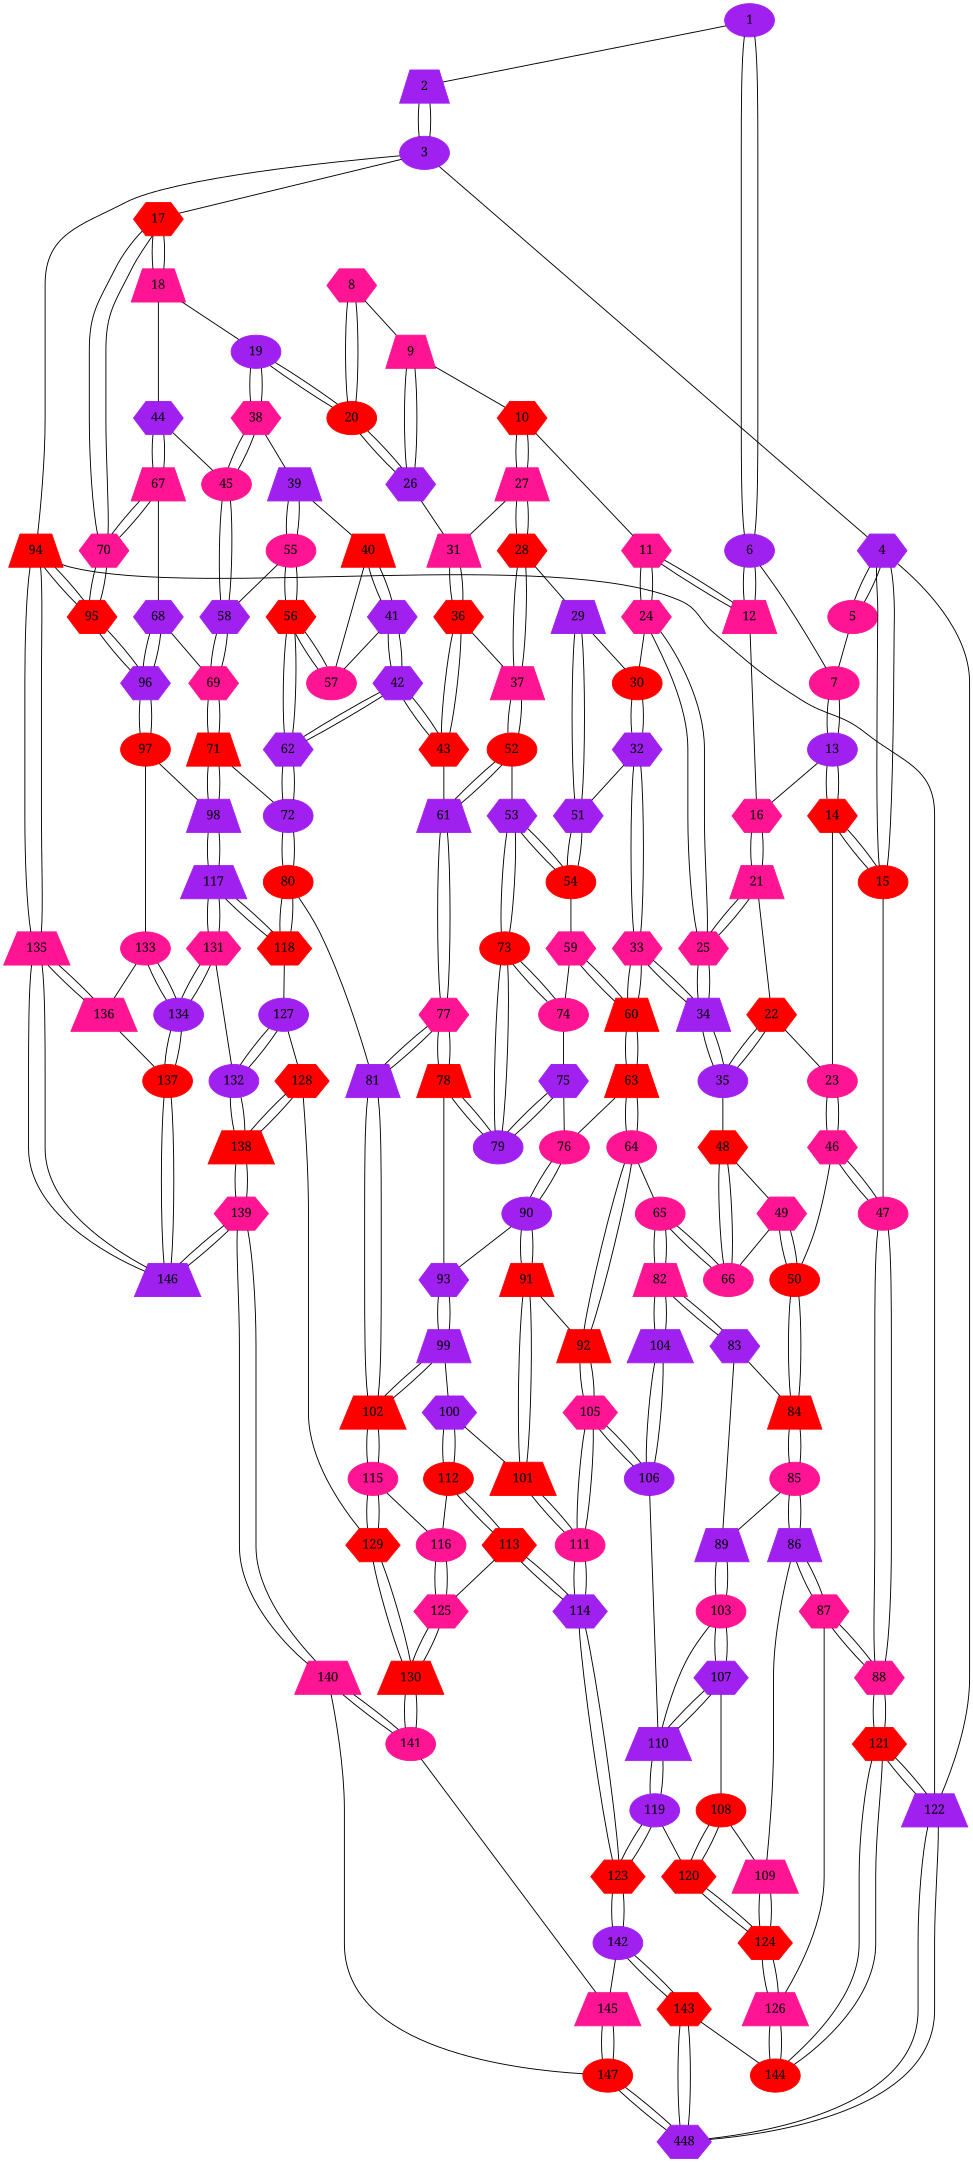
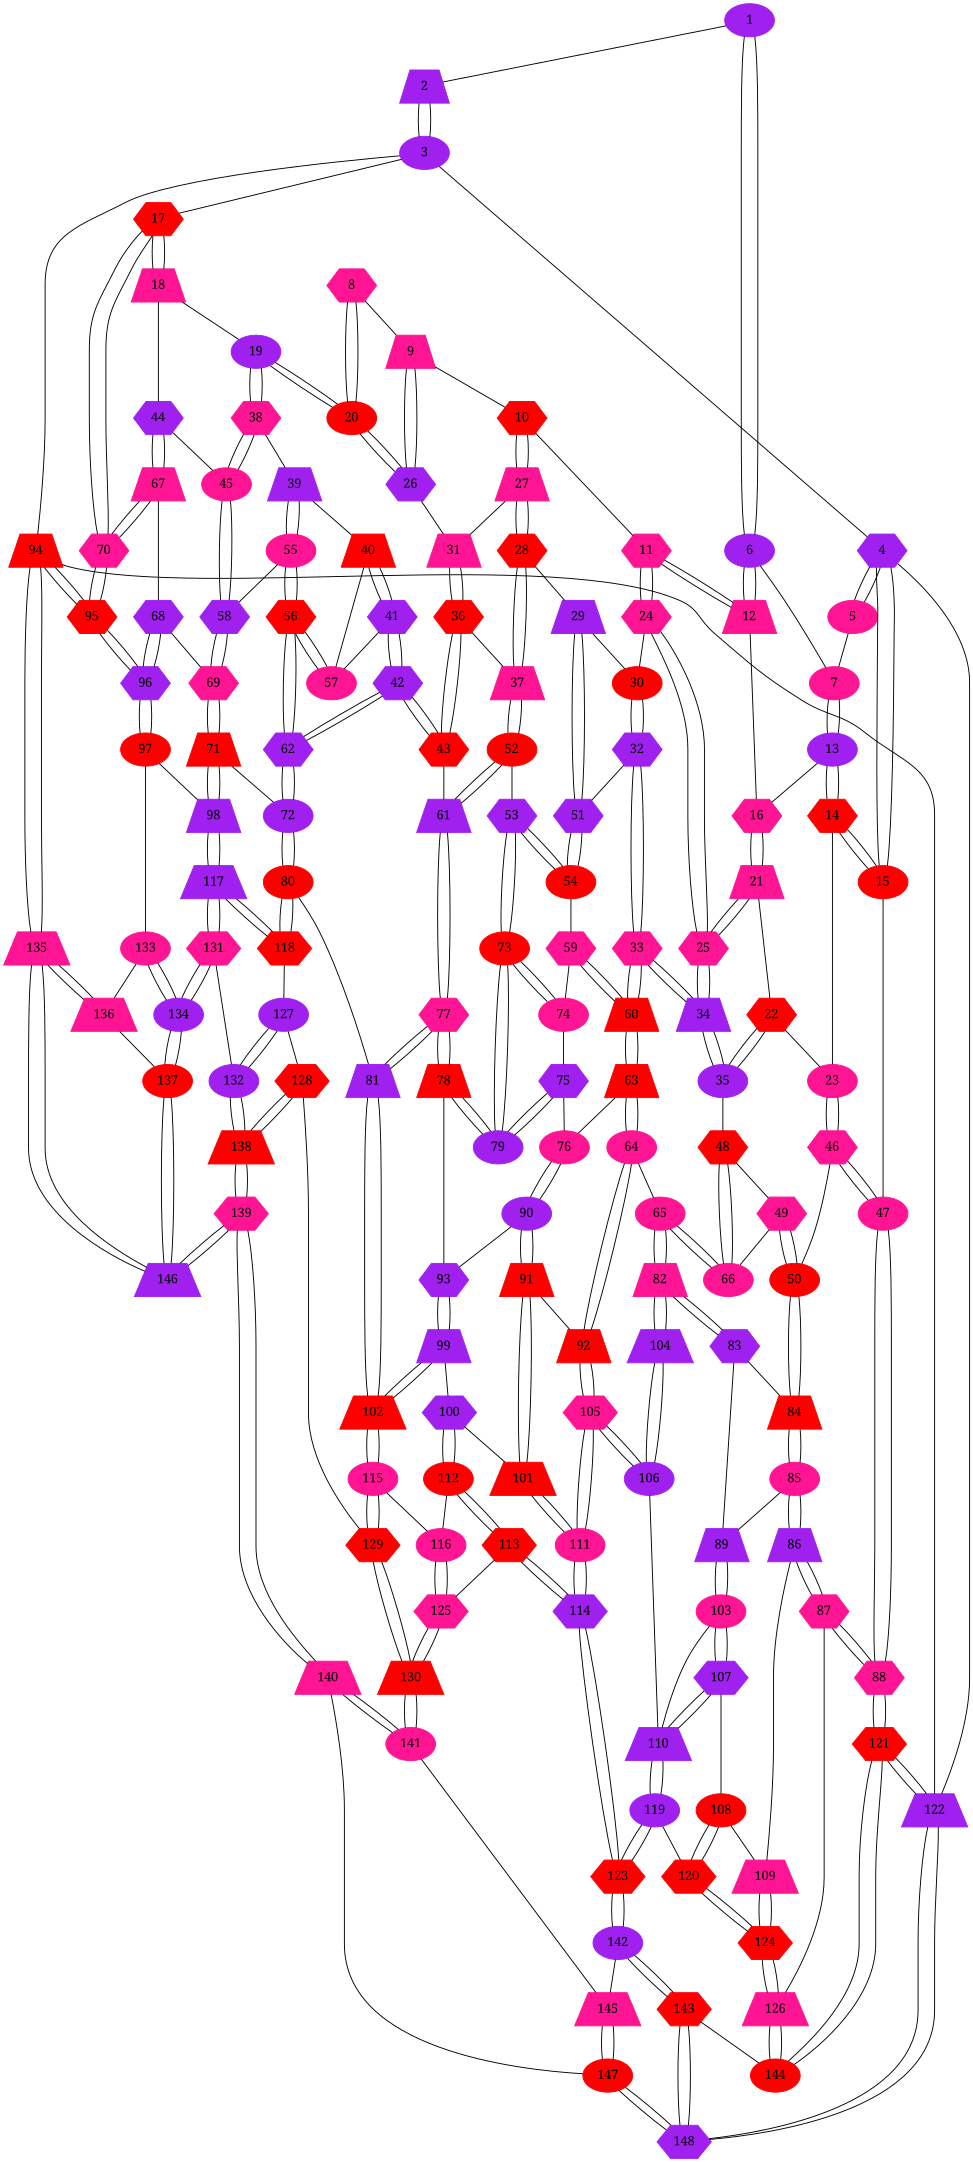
(684, 2142) -> (684, 2142)
